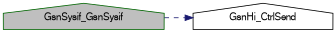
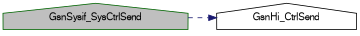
(84, 18) -> (96, 18)
